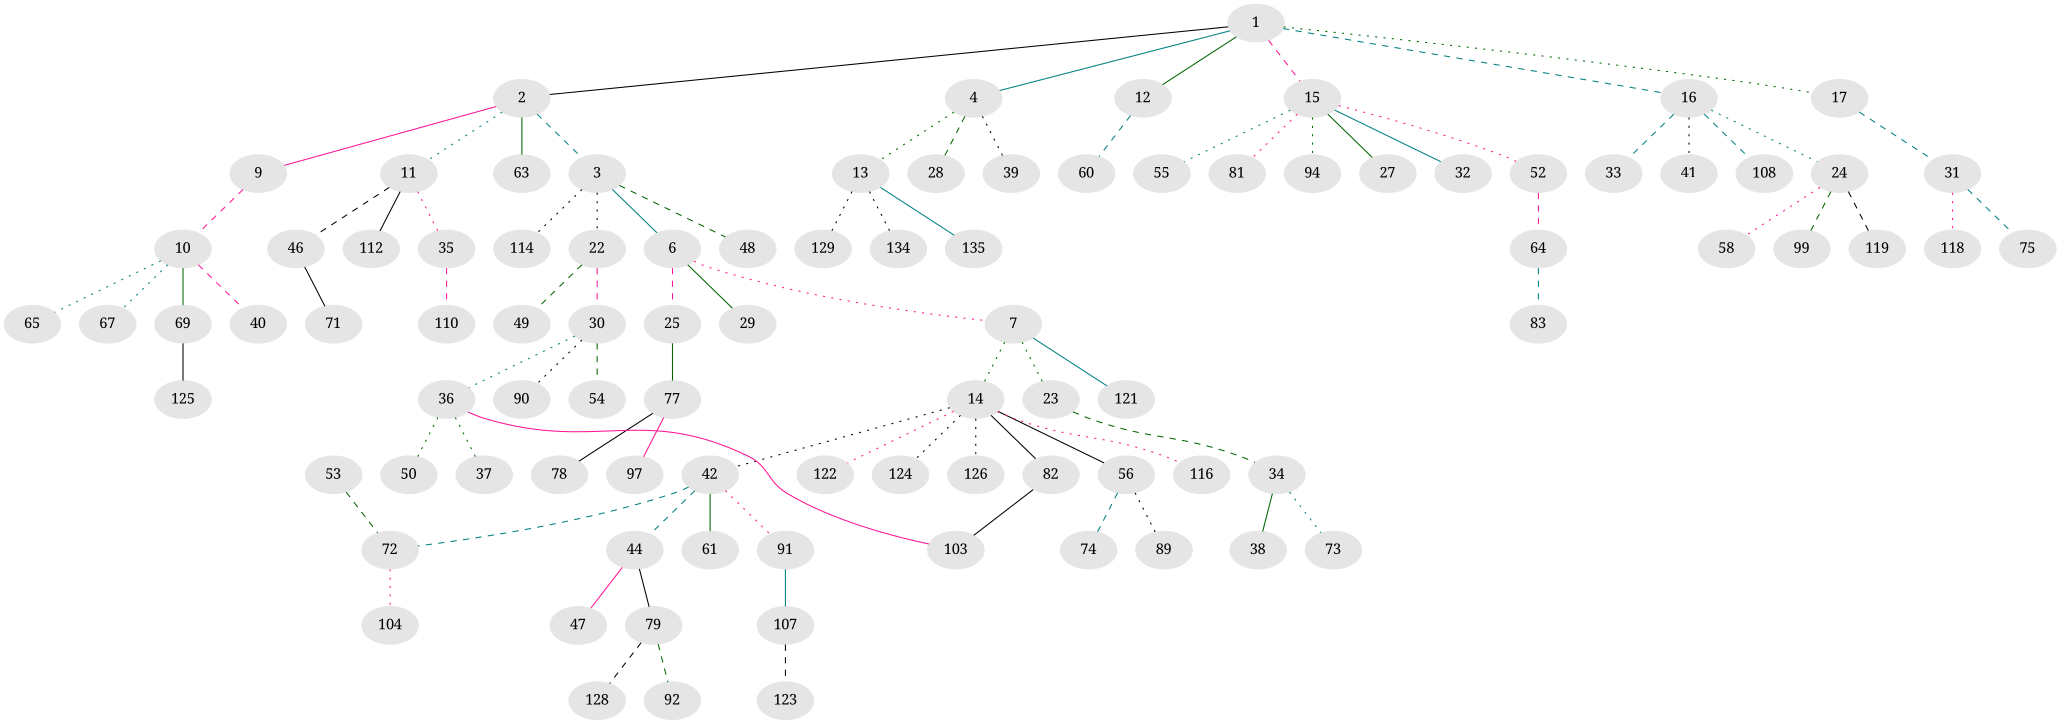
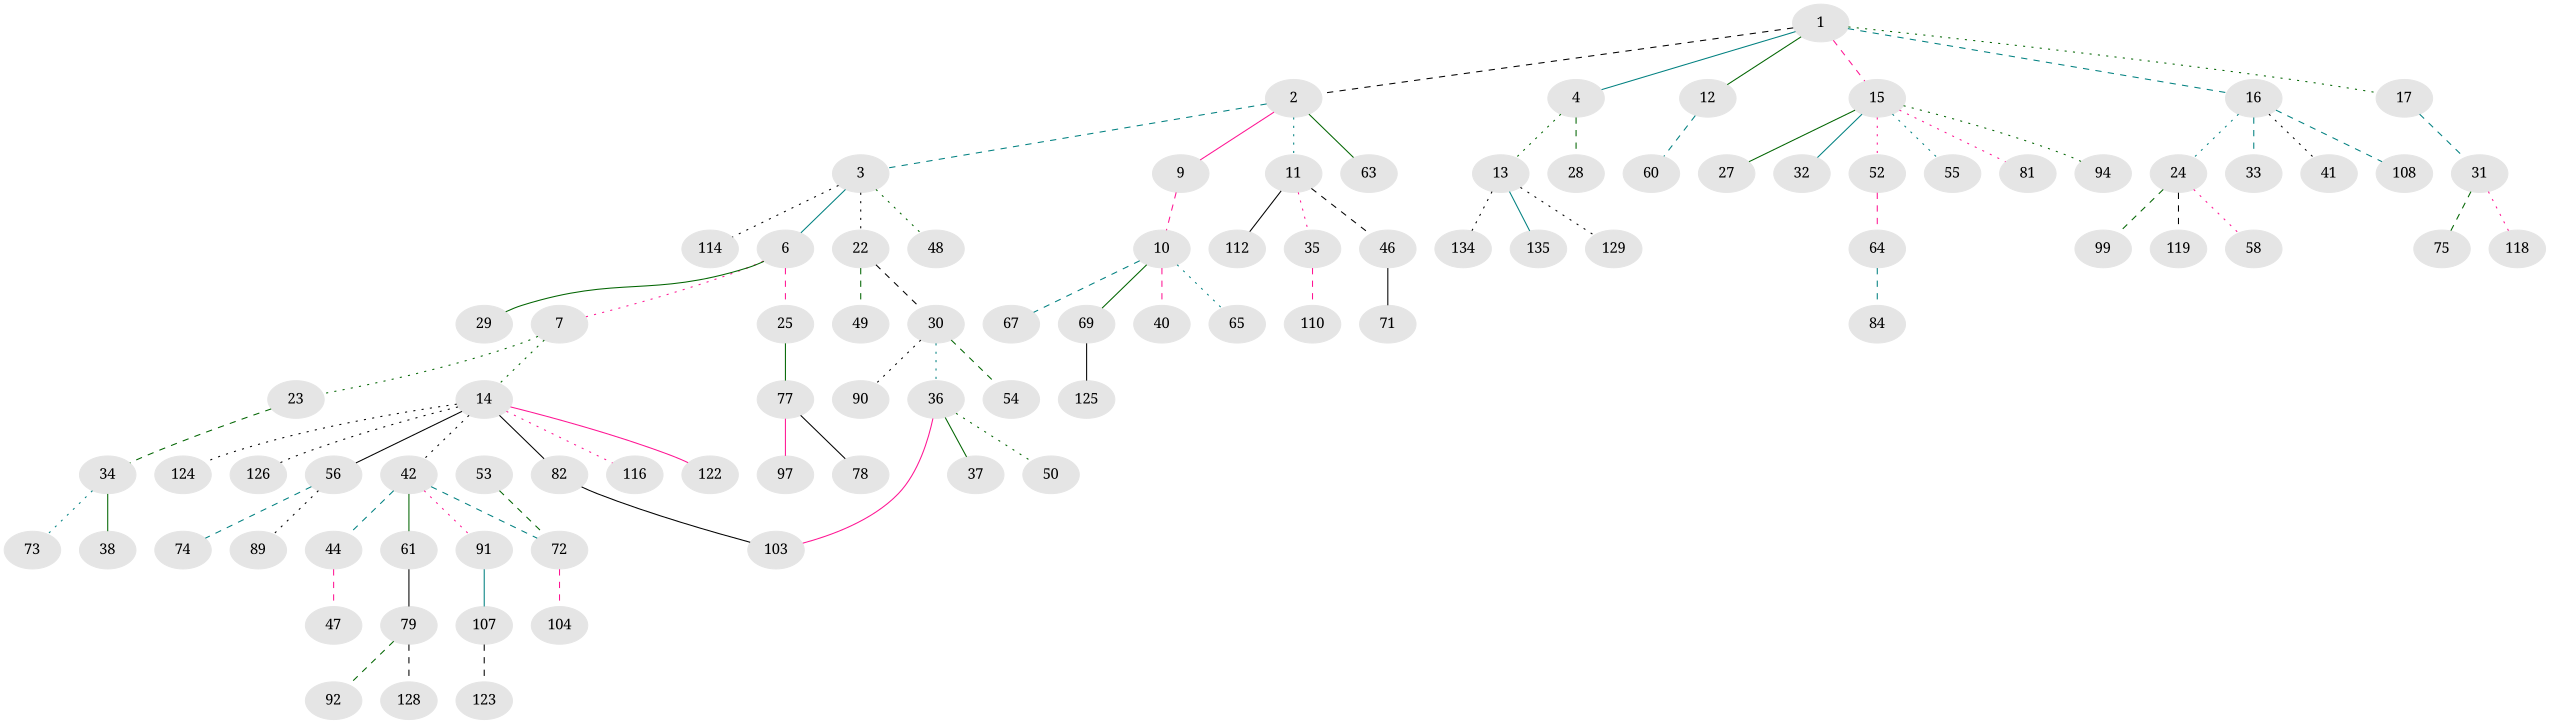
(889, 61) -> (1557, 61)
(1011, 174) -> none
(672, 211) -> (898, 211)
(1990, 211) -> (2461, 211)
(145, 286) -> (1087, 287)
(597, 287) -> (898, 286)
(1538, 324) -> (1877, 324)
(1126, 400) -> none
(465, 437) -> (956, 437)
(901, 437) -> (600, 432)
(390, 588) -> (560, 588)
(607, 588) -> (334, 588)
(644, 588) -> (409, 588)
